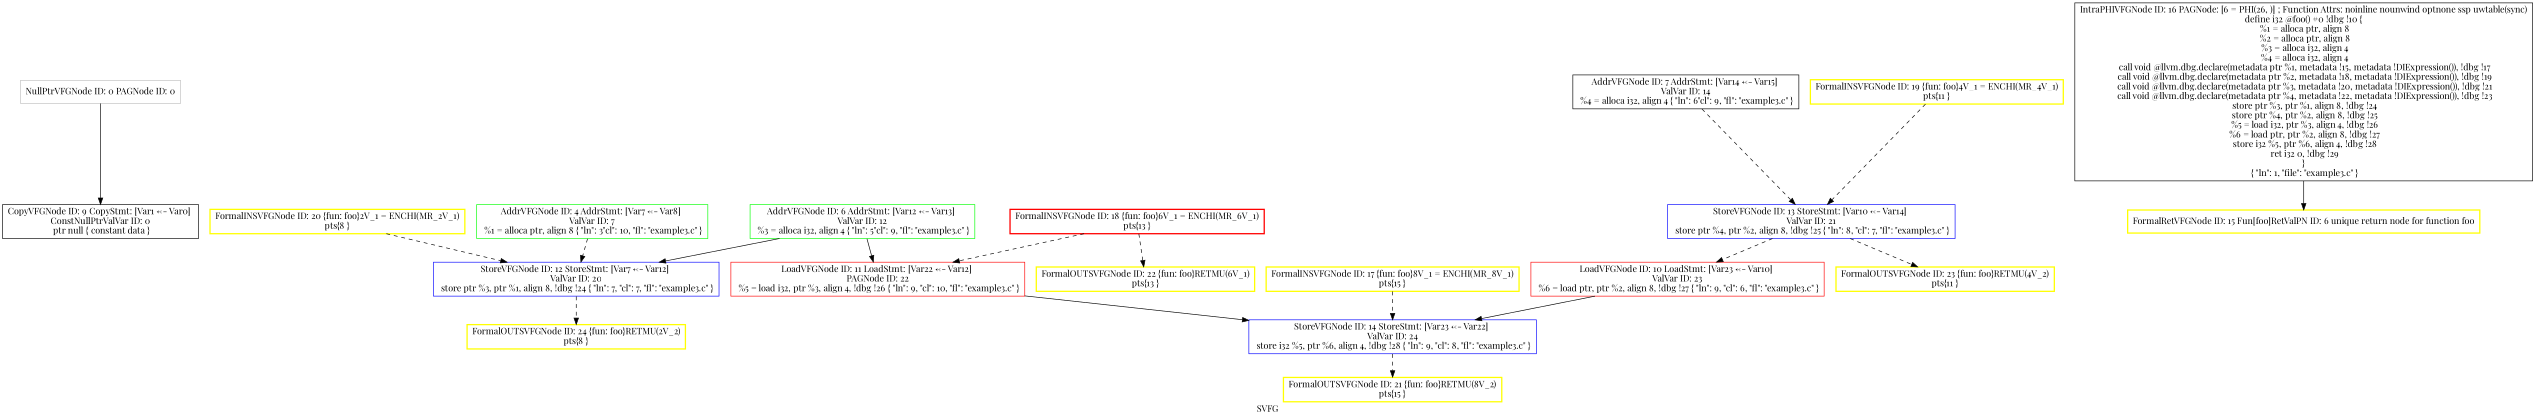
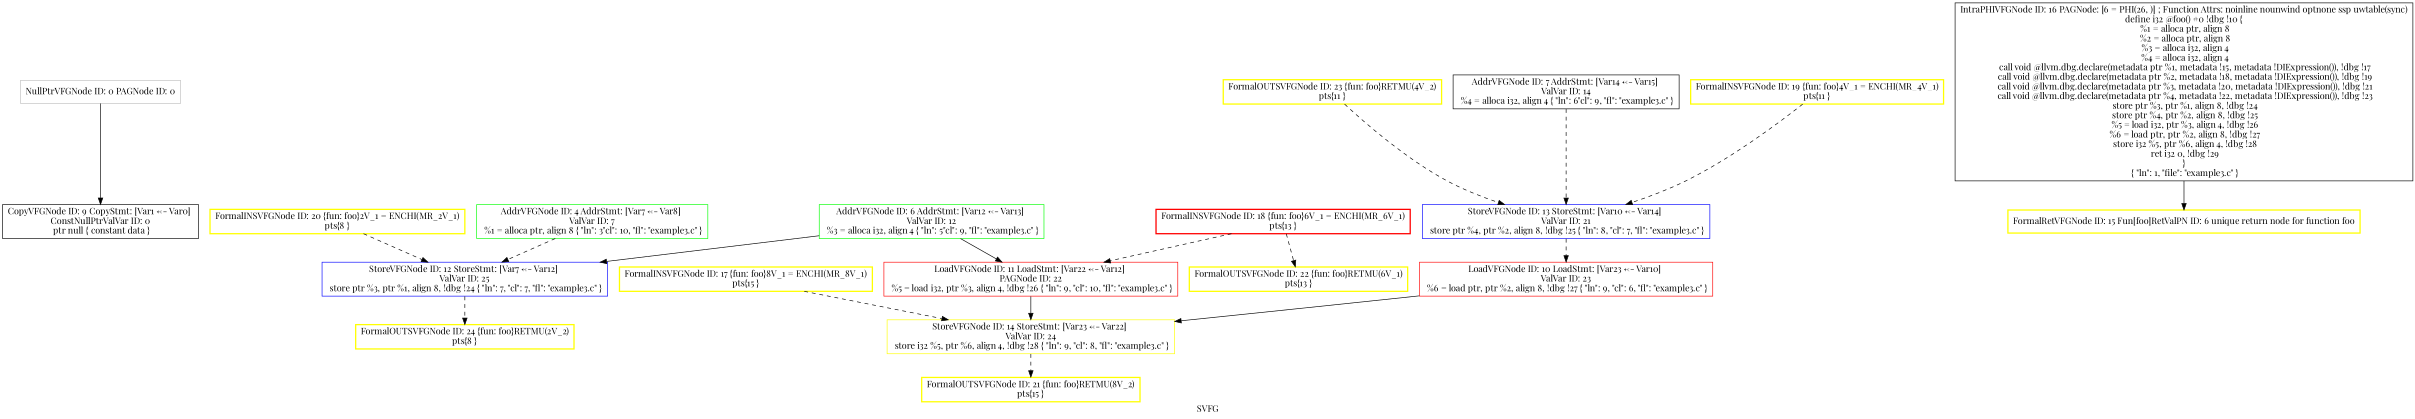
(1881, 251) -> (1416, 162)
(576, 279) -> (465, 279)
(1393, 337) -> (1031, 337)
